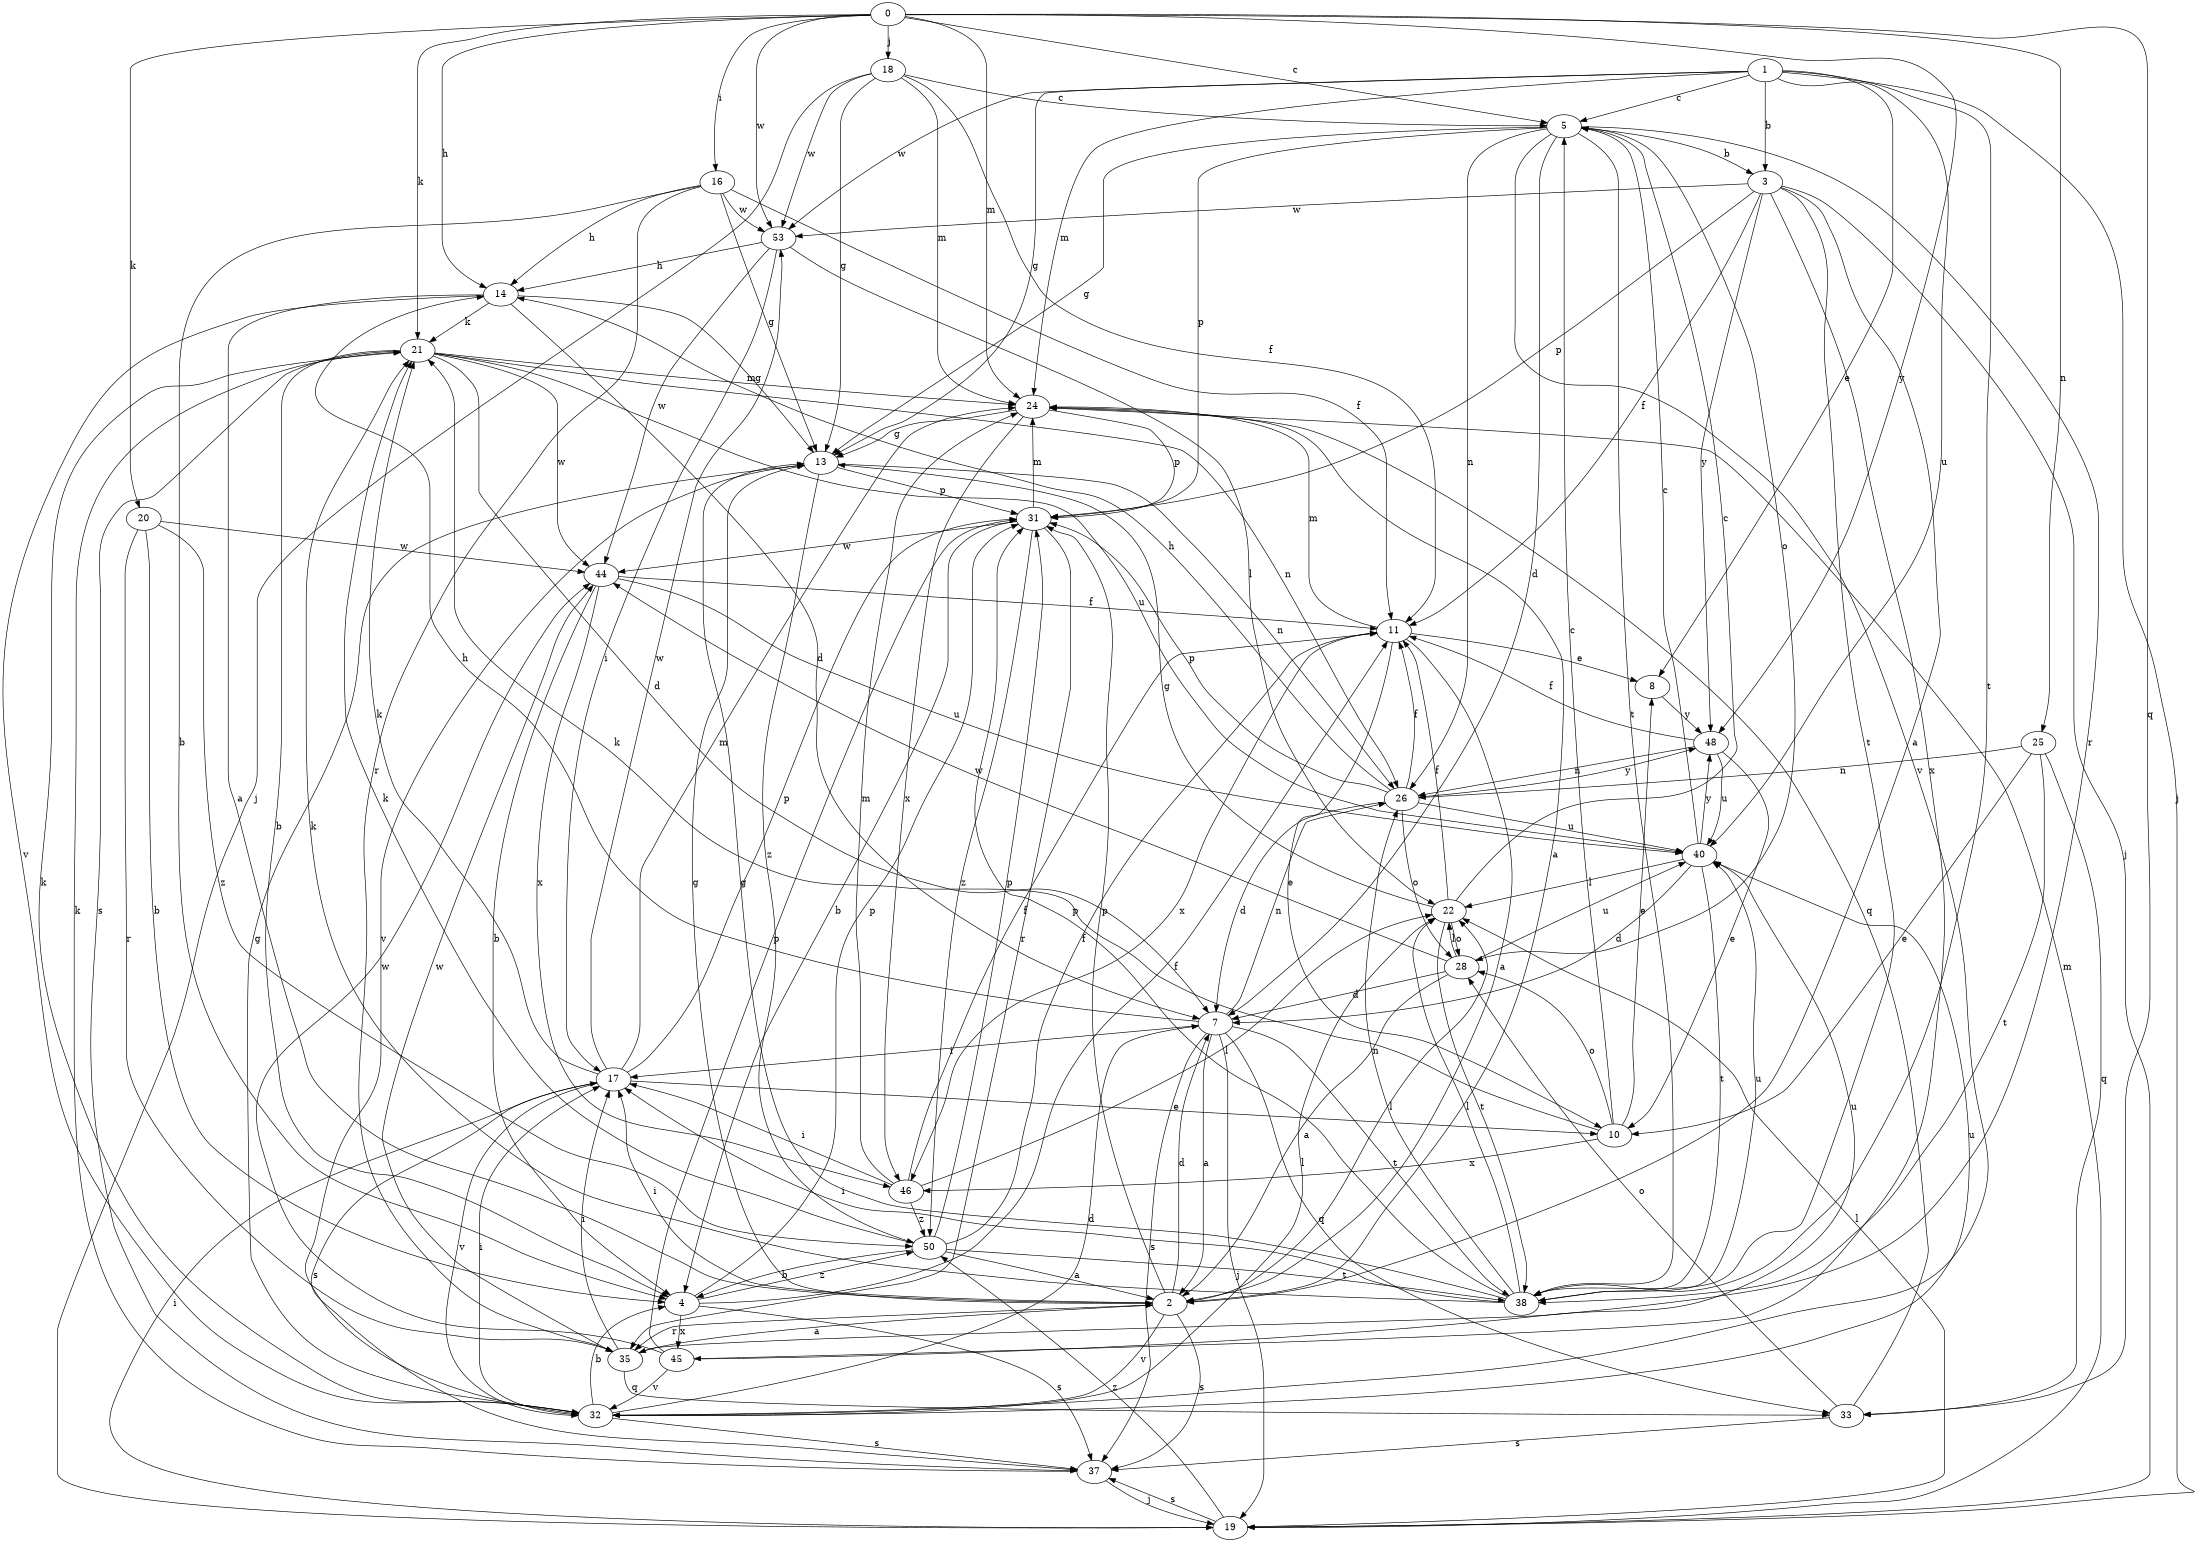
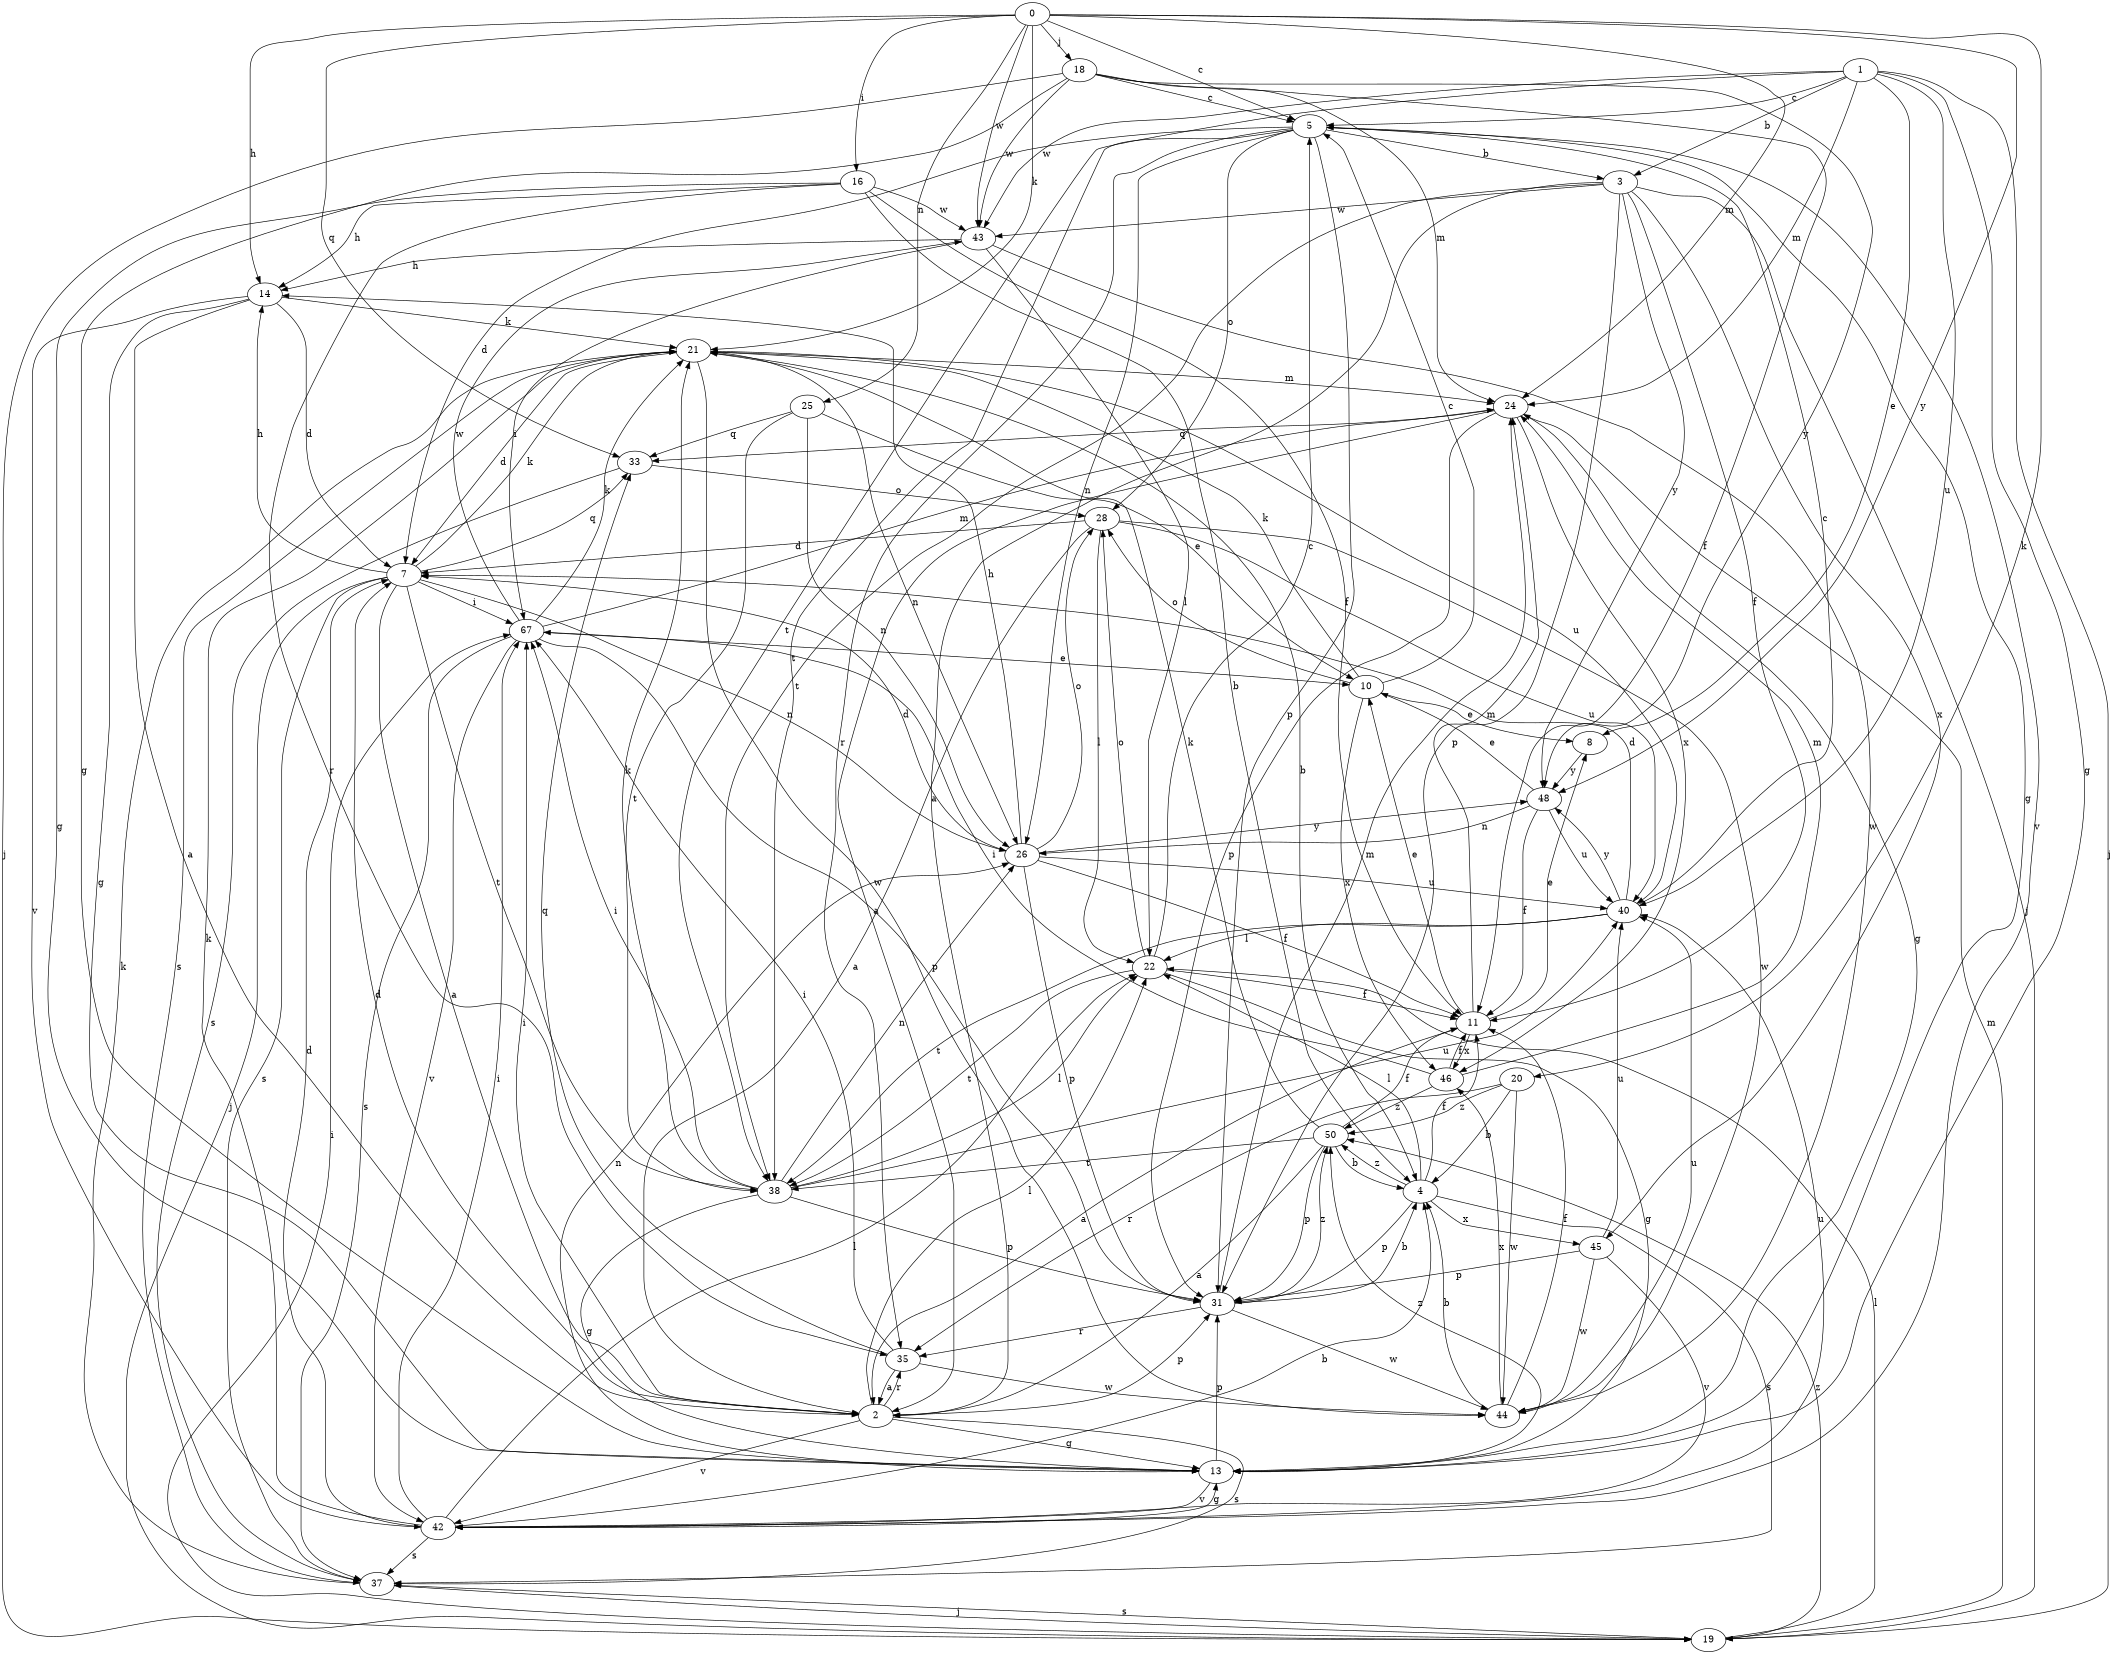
none -> (1837, 157)
(779, 238) -> (978, 238)
none -> (533, 442)
(1757, 737) -> (1076, 436)
(1173, 1077) -> (1324, 1054)
(614, 1079) -> (527, 631)
(596, 1416) -> (438, 1528)
